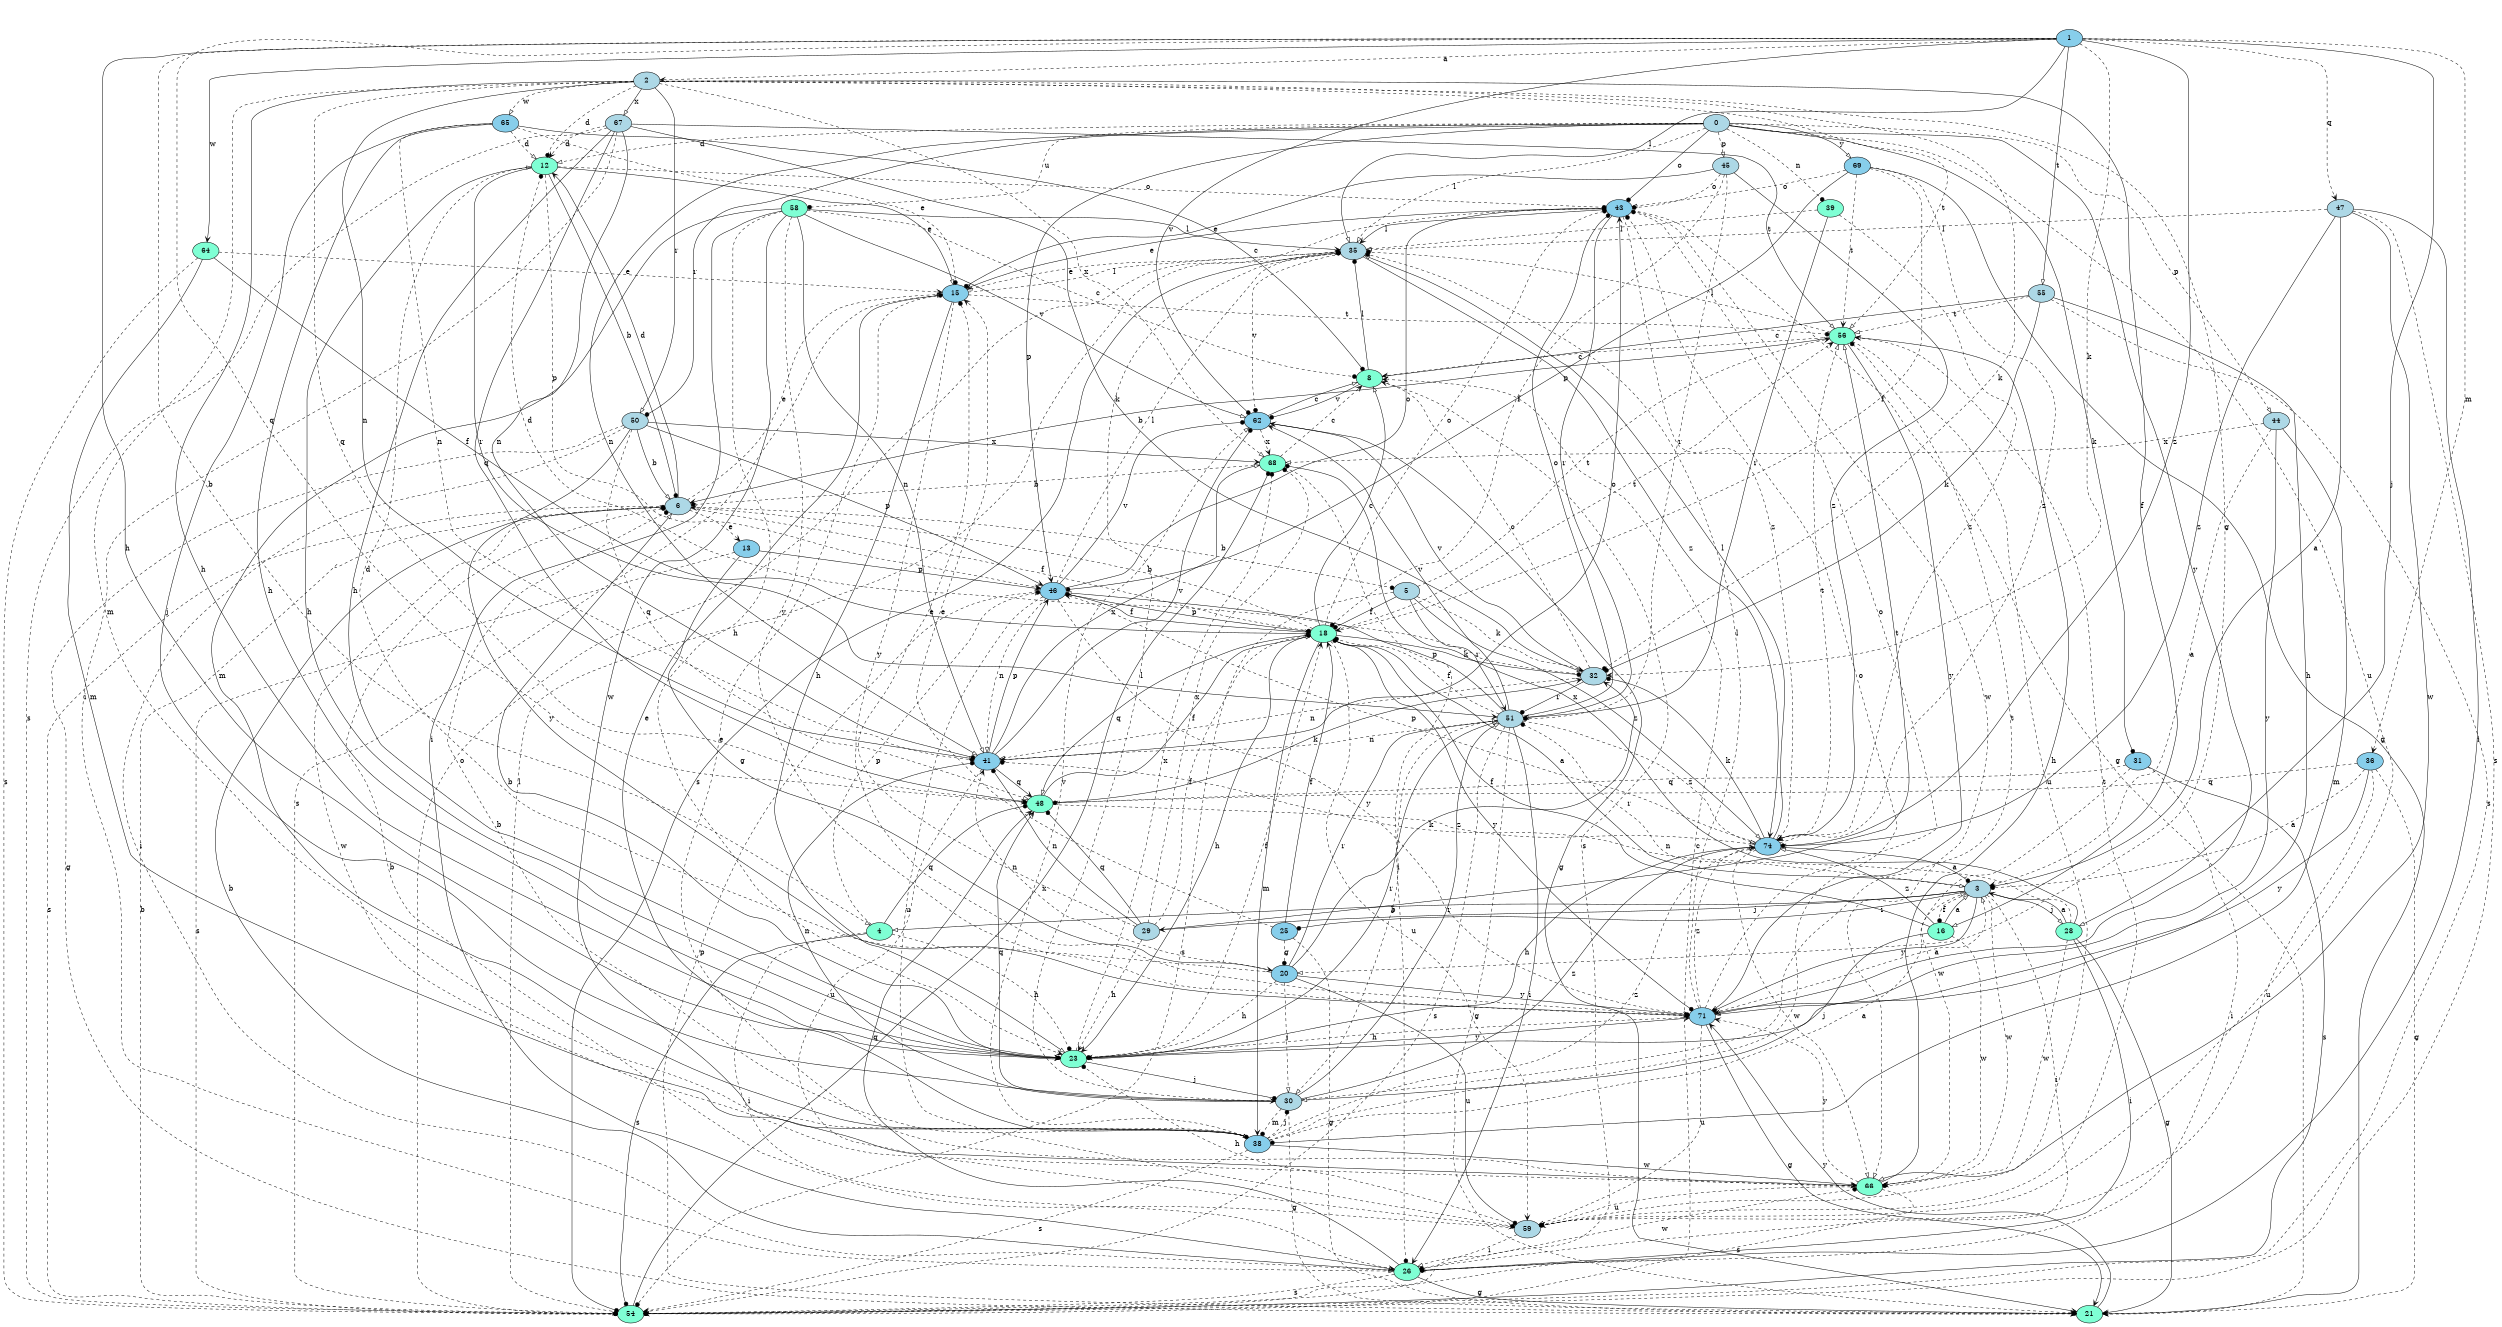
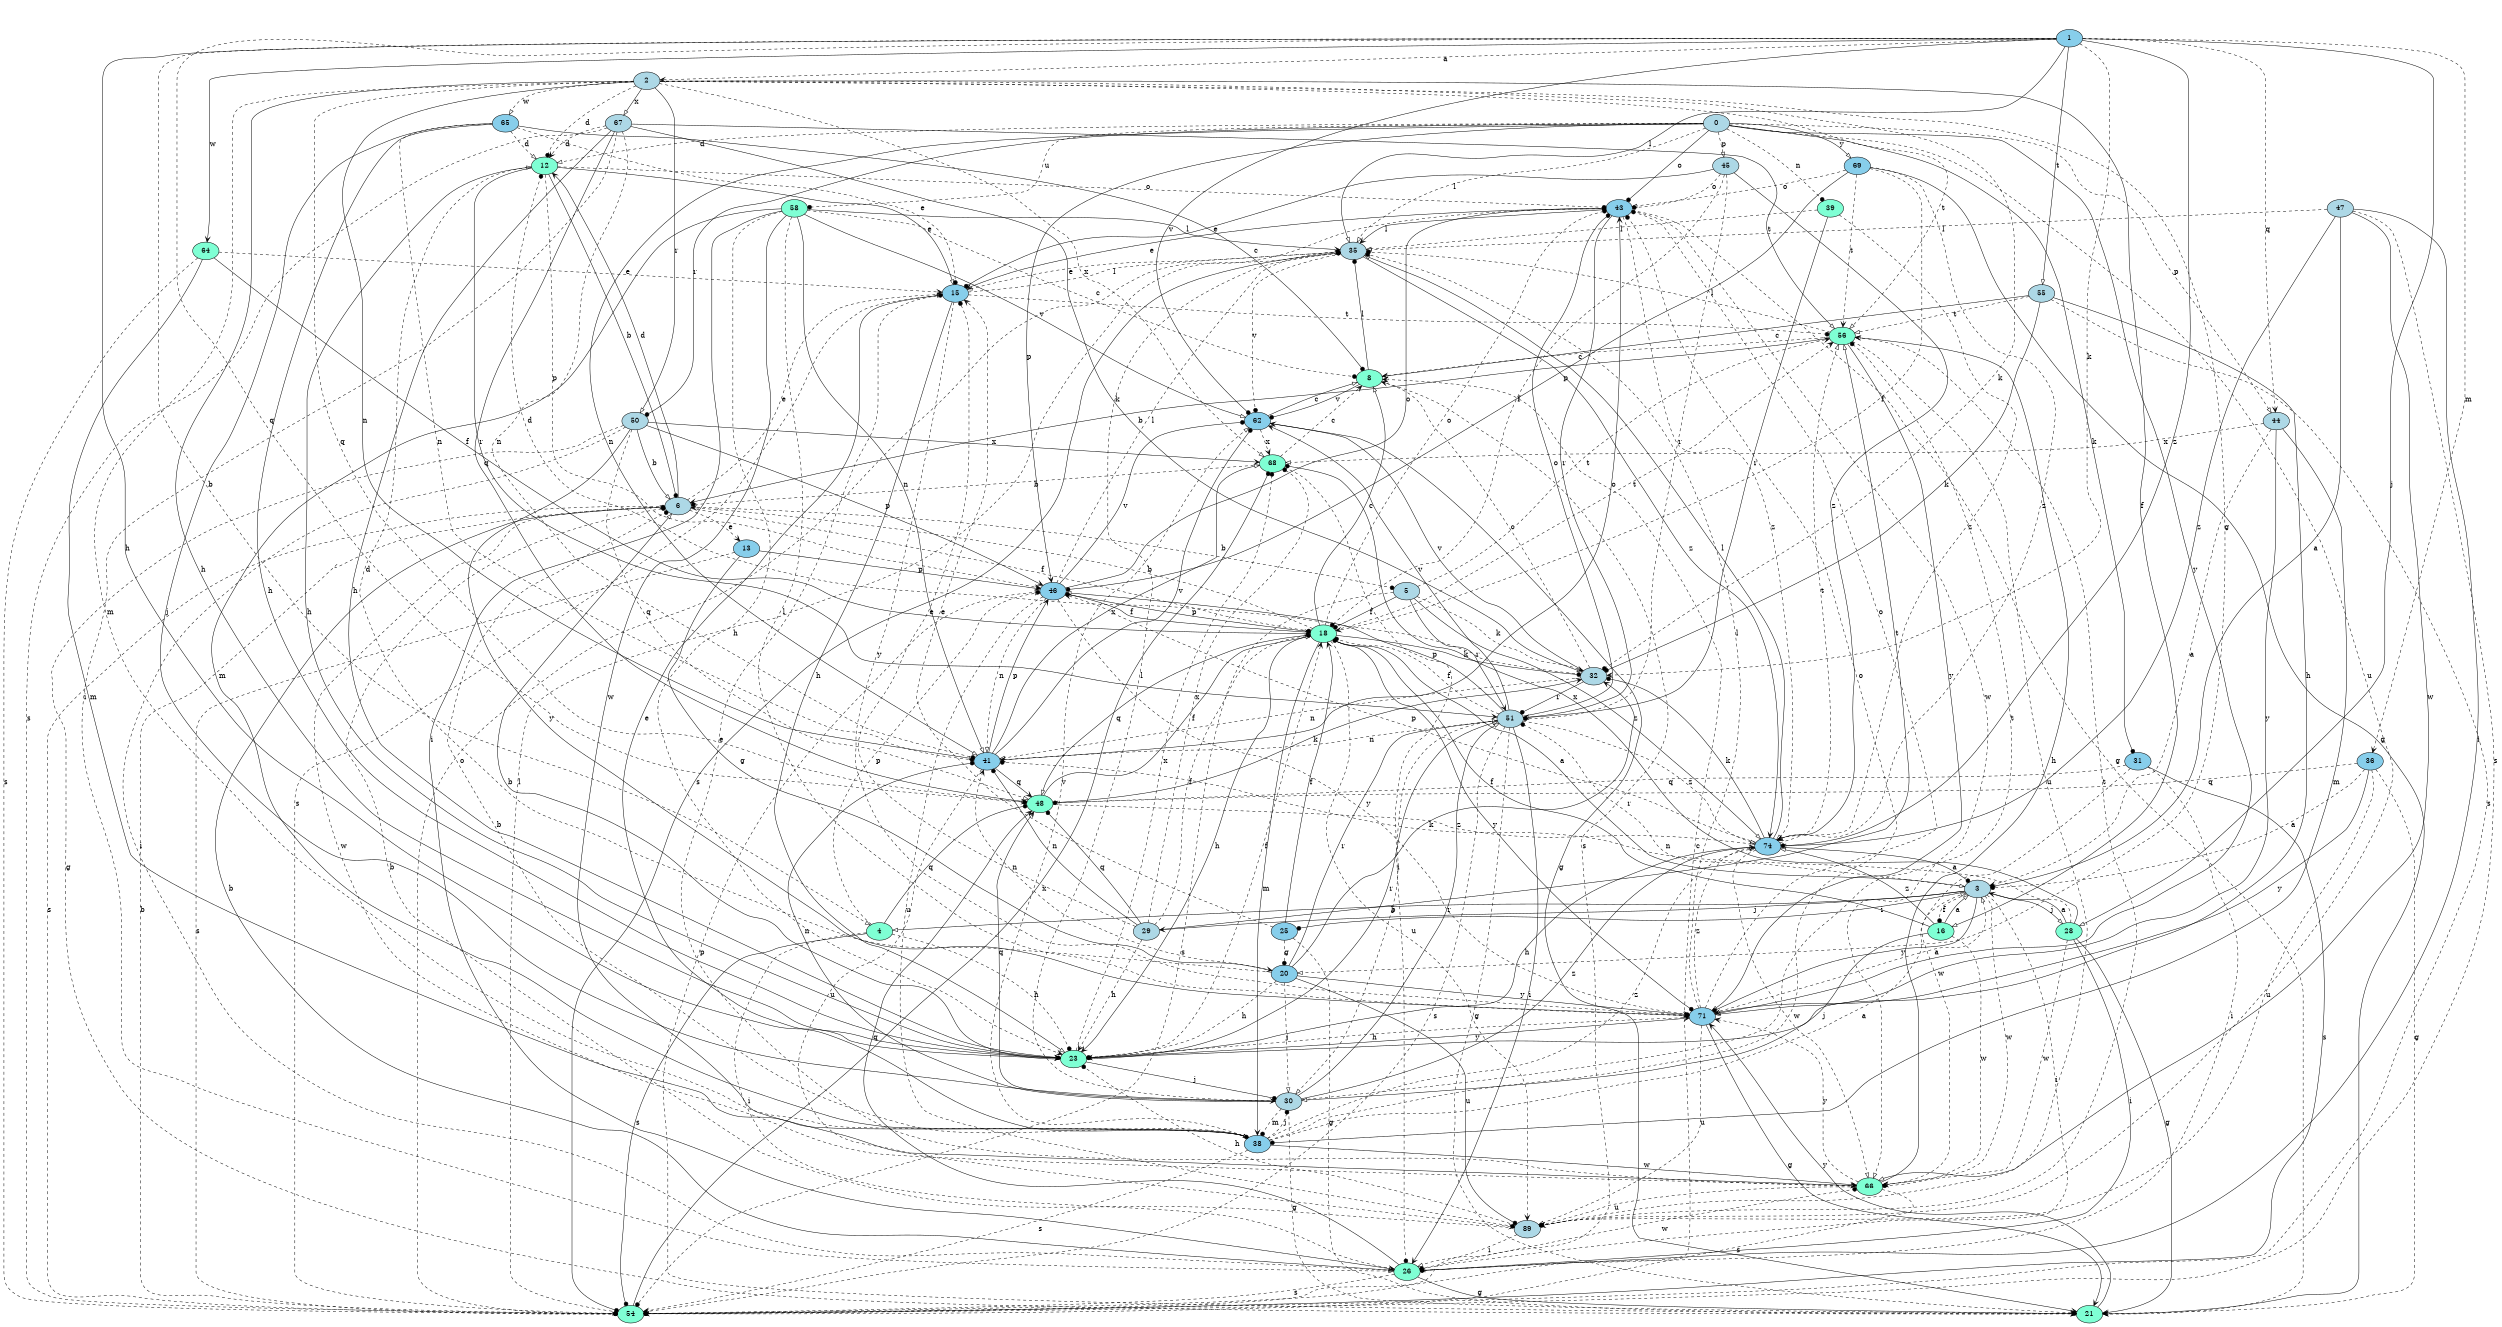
(2269, 55) -> (2266, 146)
(572, 555) -> (572, 555)
(784, 612) -> (784, 612)
(1527, 1229) -> (1527, 1229)
